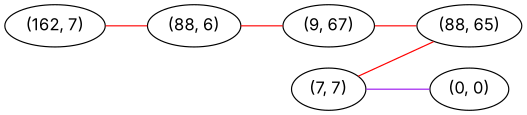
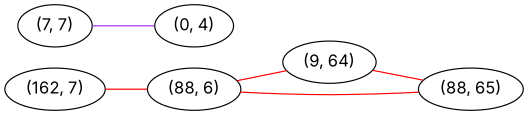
(329, 26) -> (329, 62)
(396, 59) -> (329, 95)
(469, 89) -> (194, 26)
